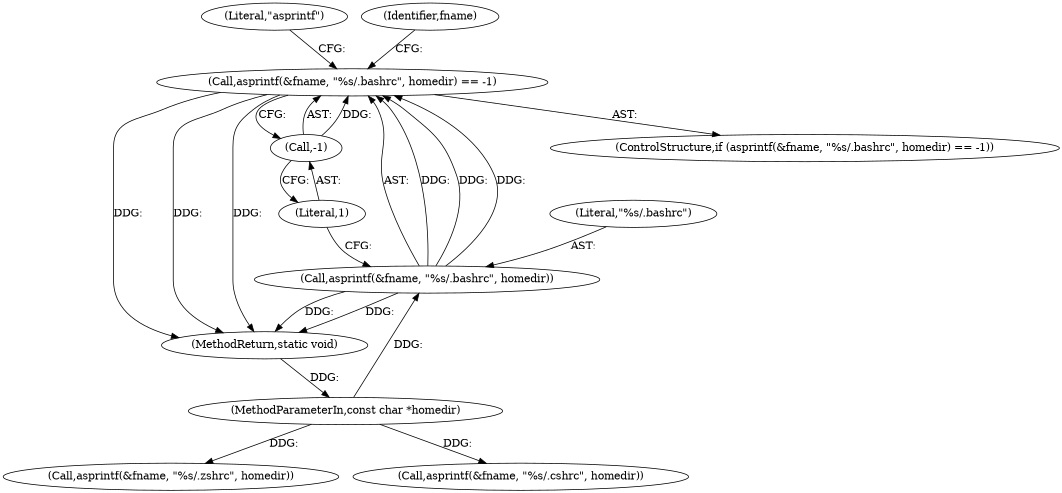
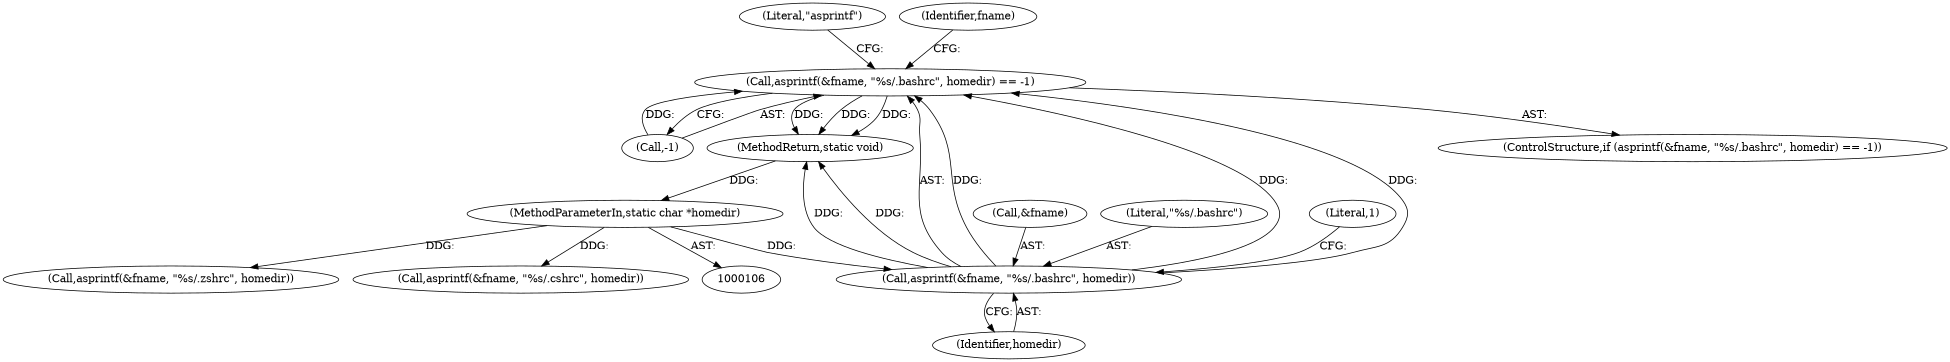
(280, 179) -> none
(315, 185) -> none
none -> (1030, 214)
none -> (741, 280)
none -> (1009, 345)
(346, 411) -> (625, 214)
